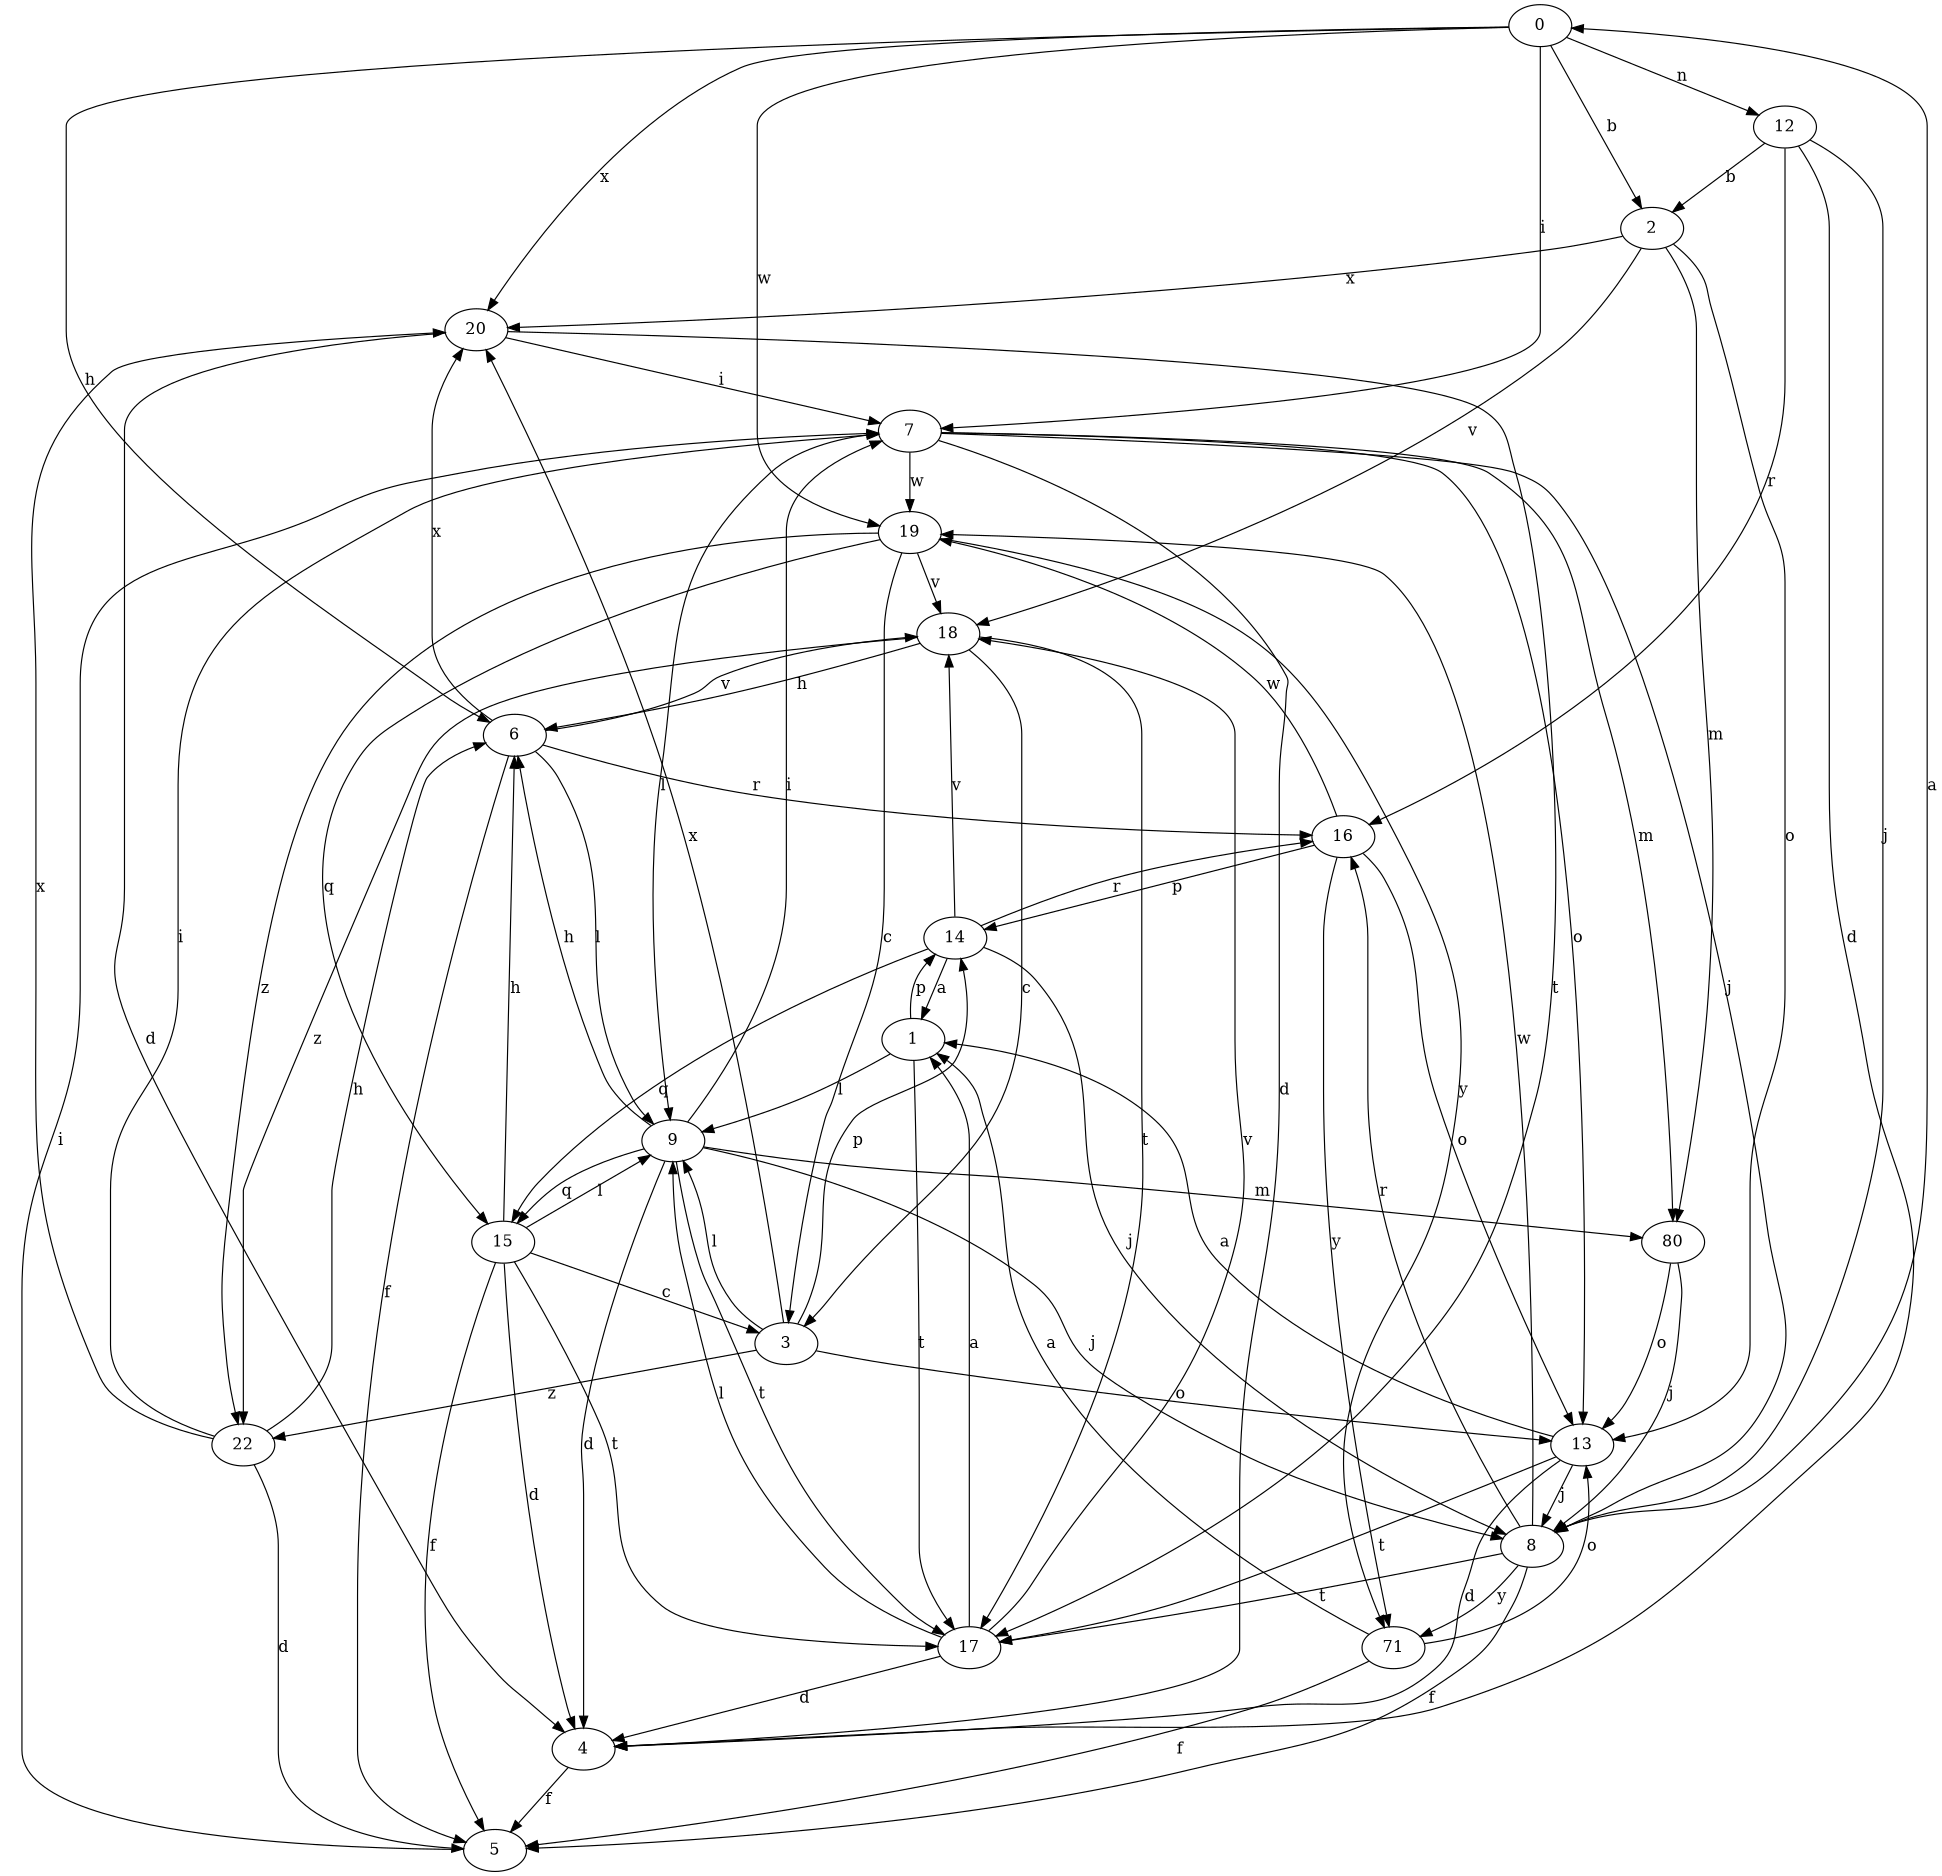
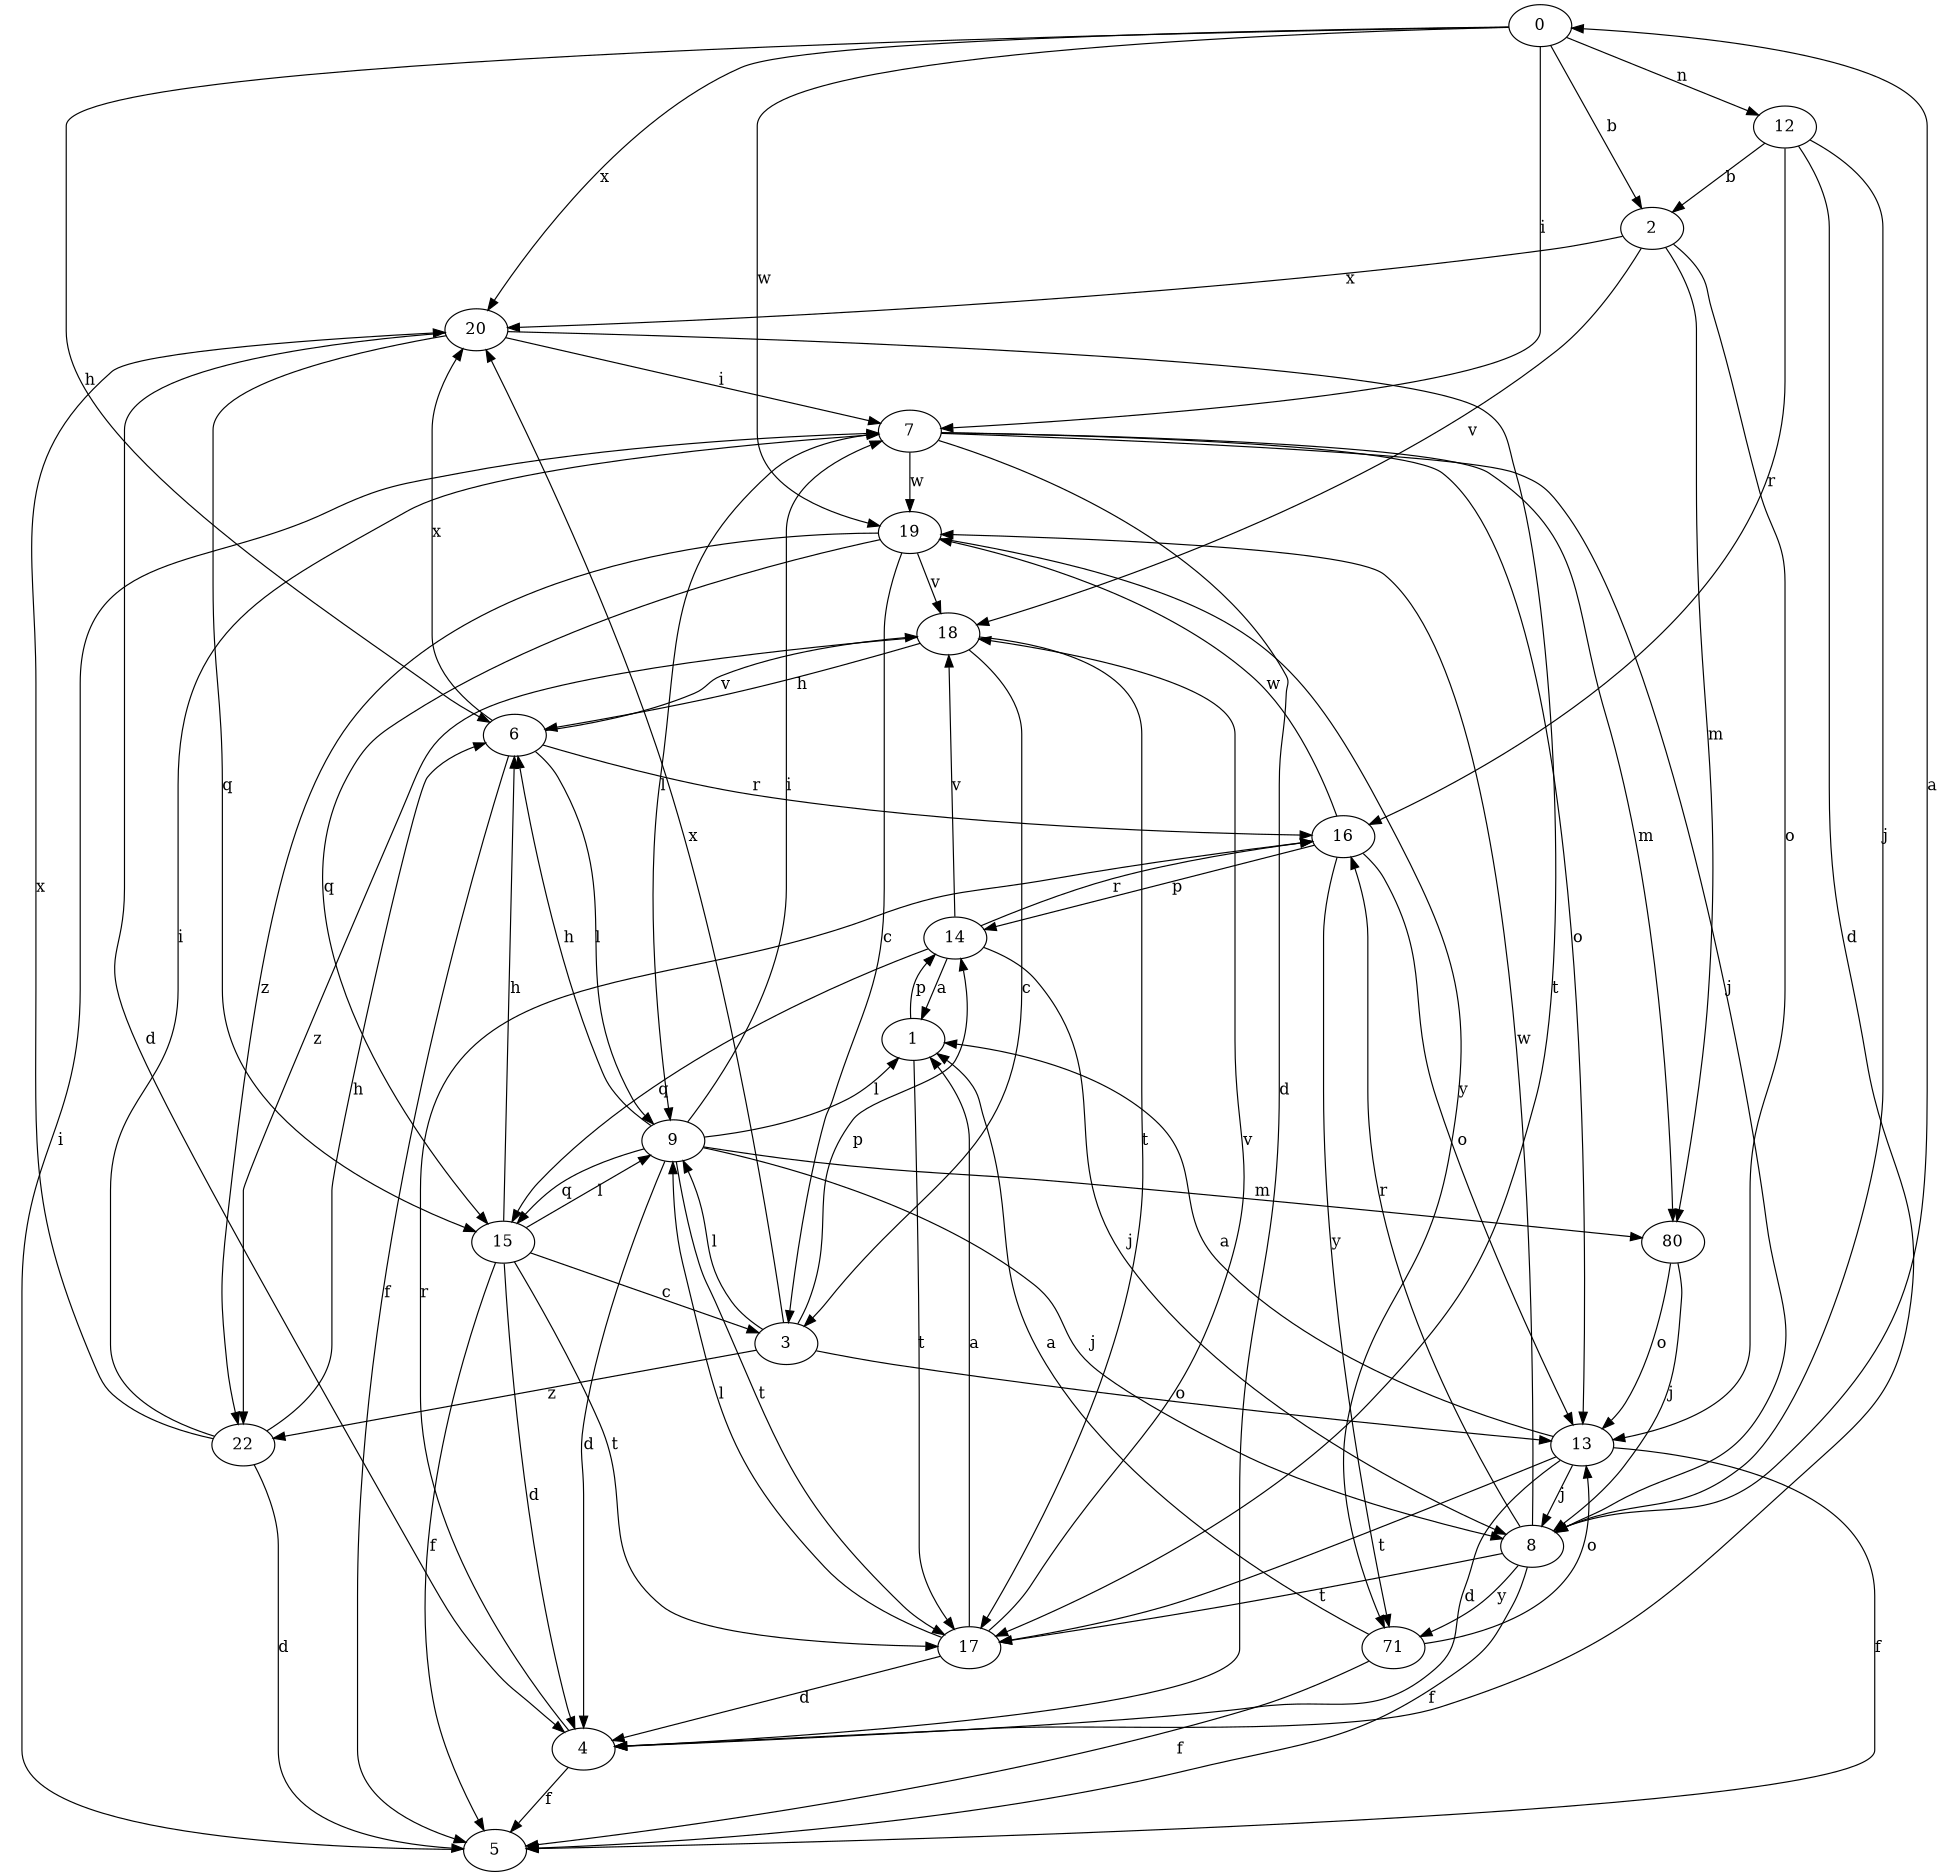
none -> (222, 759)
none -> (525, 1014)
(804, 1097) -> (804, 1117)
none -> (1451, 1814)
